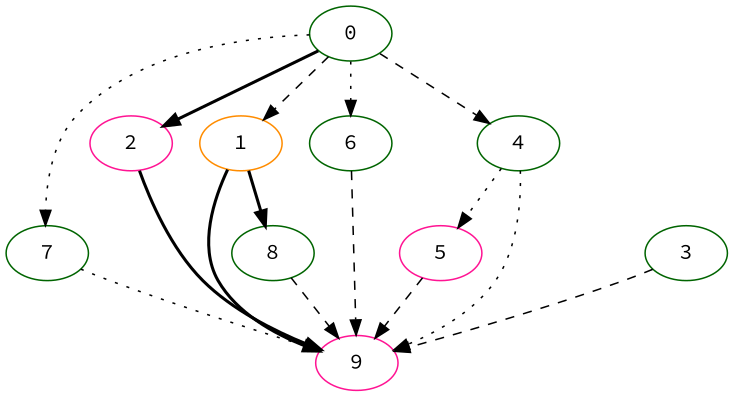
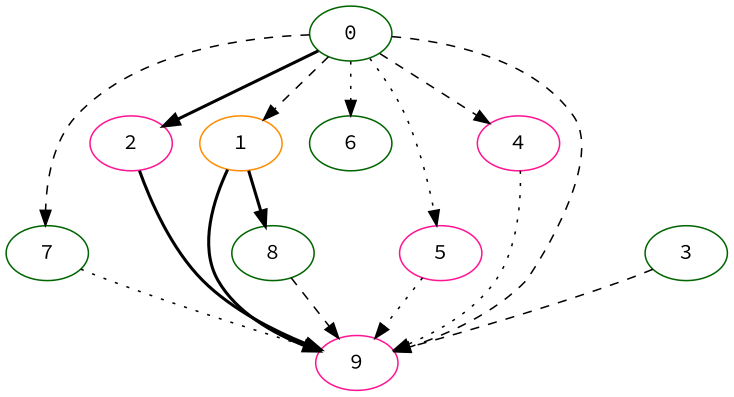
(138, 72) -> (138, 72)
(518, 143) -> (518, 143)
(484, 192) -> (412, 130)
(354, 245) -> (579, 169)
(404, 302) -> (404, 302)
